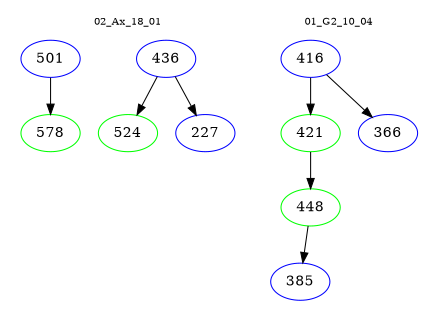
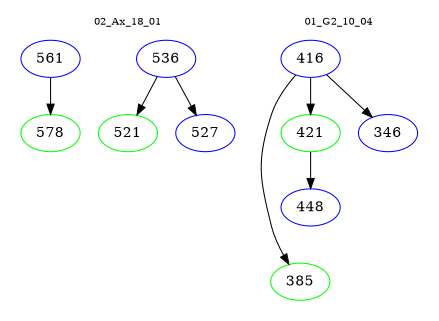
(51, 59) -> (51, 59)
(166, 59) -> (166, 59)
(128, 133) -> (128, 133)
(205, 133) -> (205, 133)
(388, 133) -> (388, 133)
(311, 207) -> (311, 207)
(306, 239) -> (261, 163)
(300, 282) -> (300, 282)
